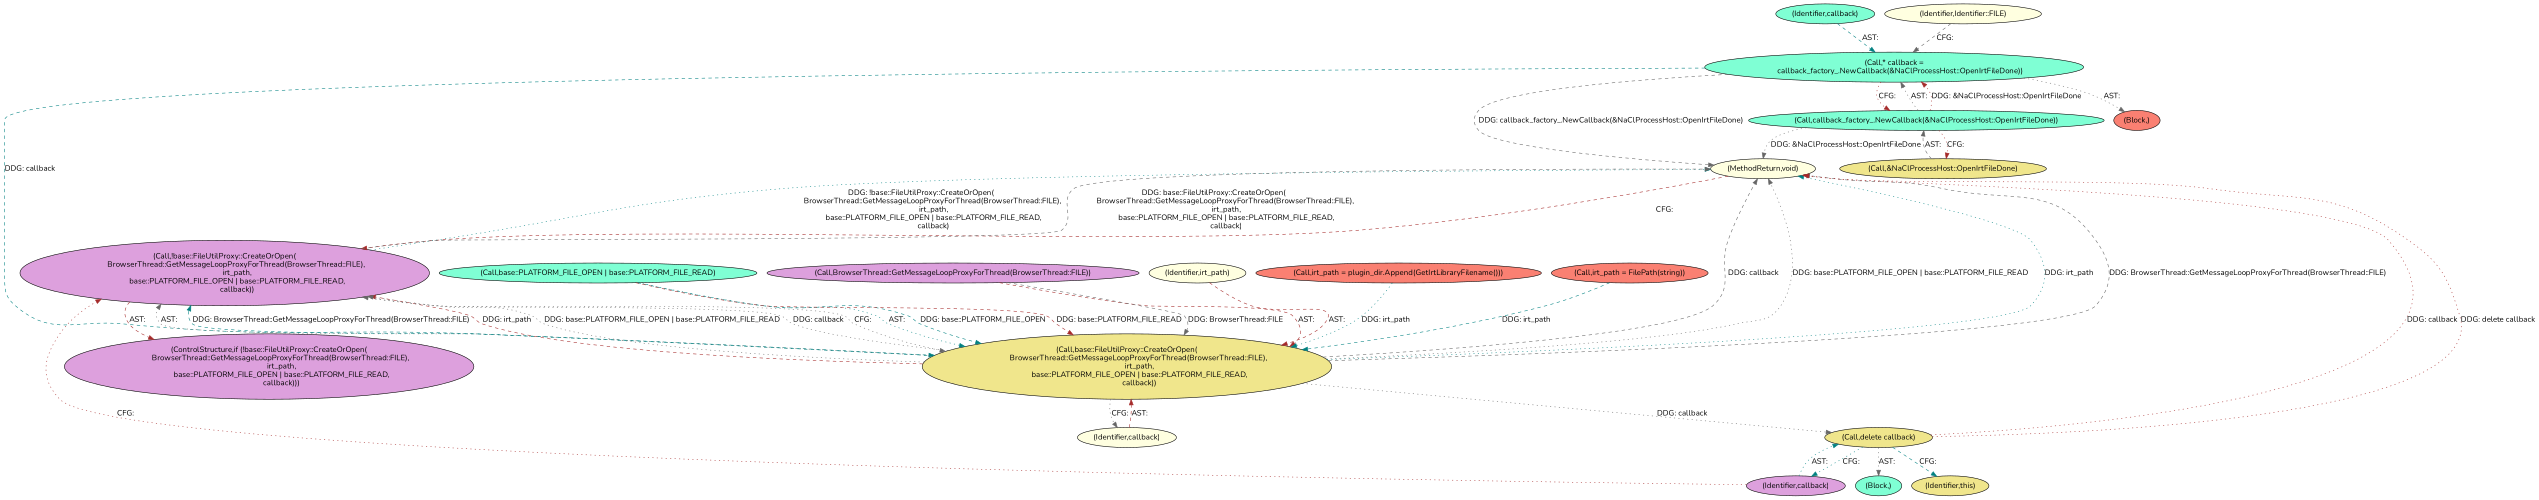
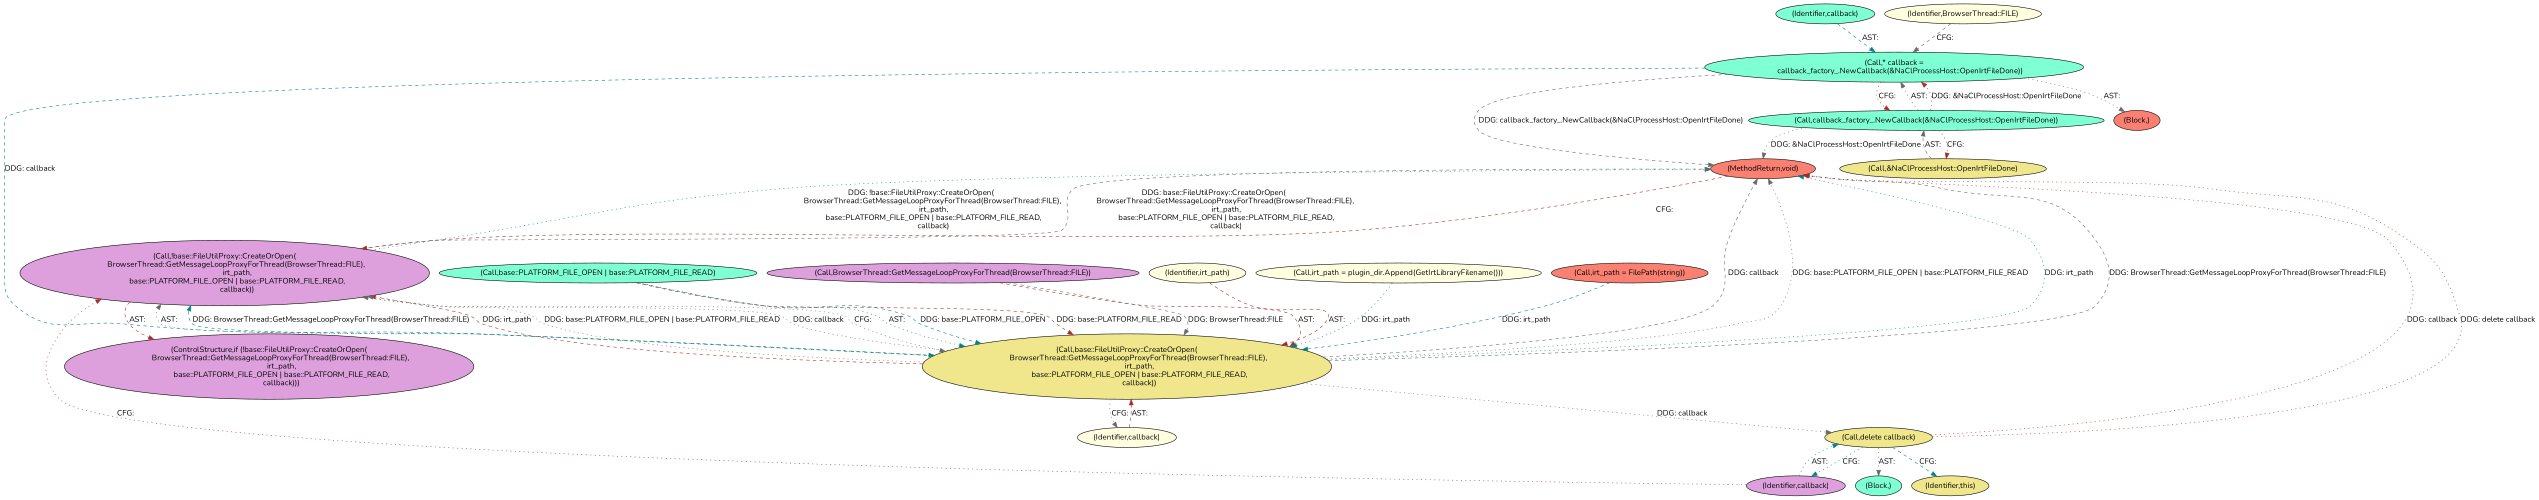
(1963, 14) -> (1963, 14)
(1763, 169) -> (1763, 169)
(1399, 273) -> (1399, 273)
